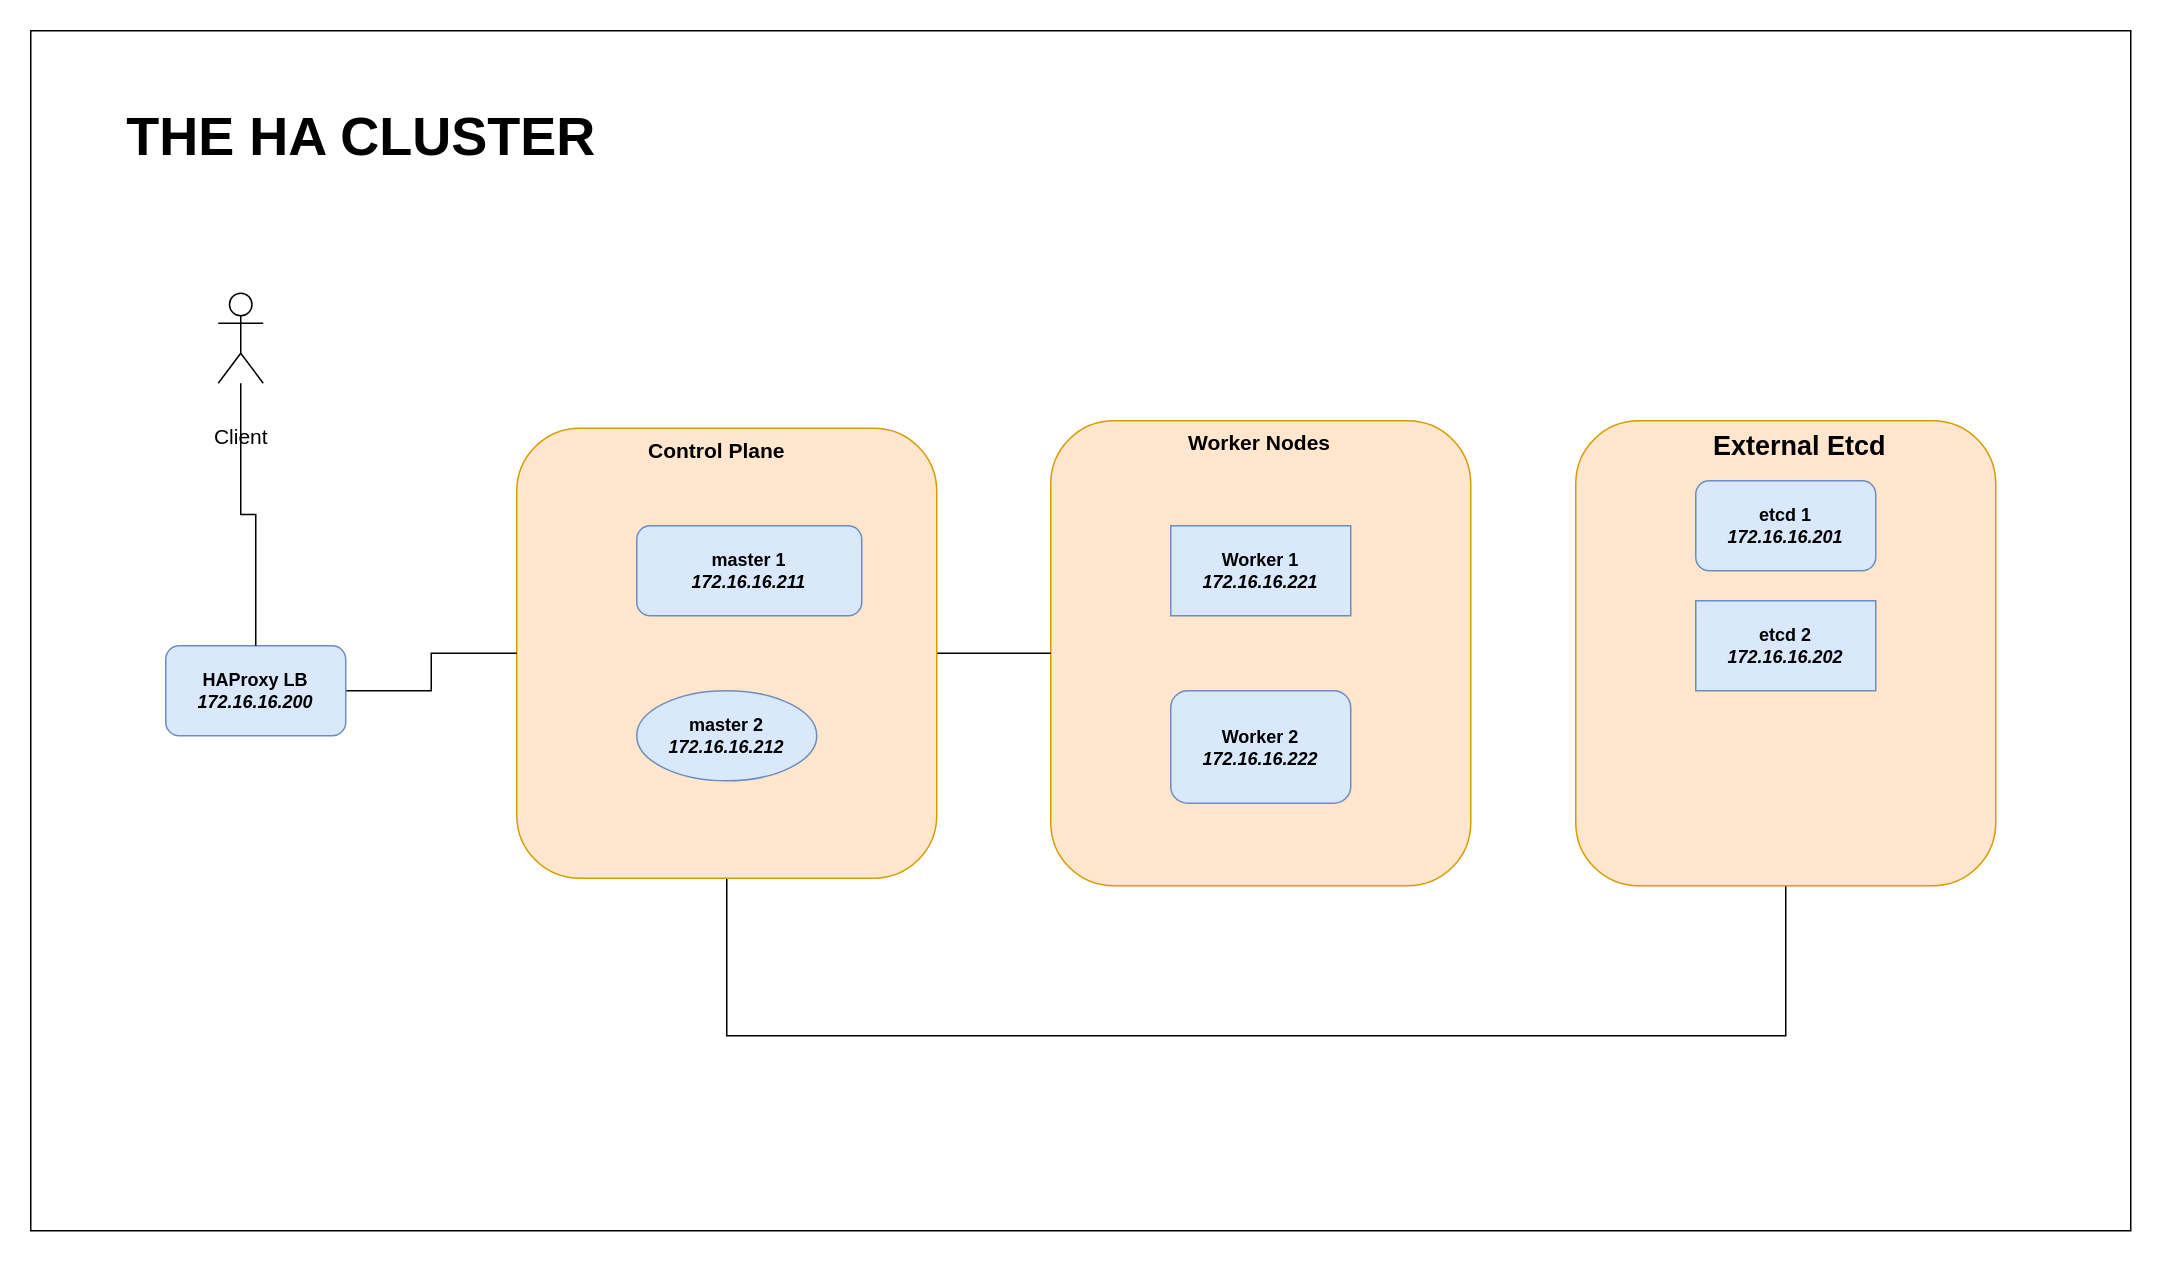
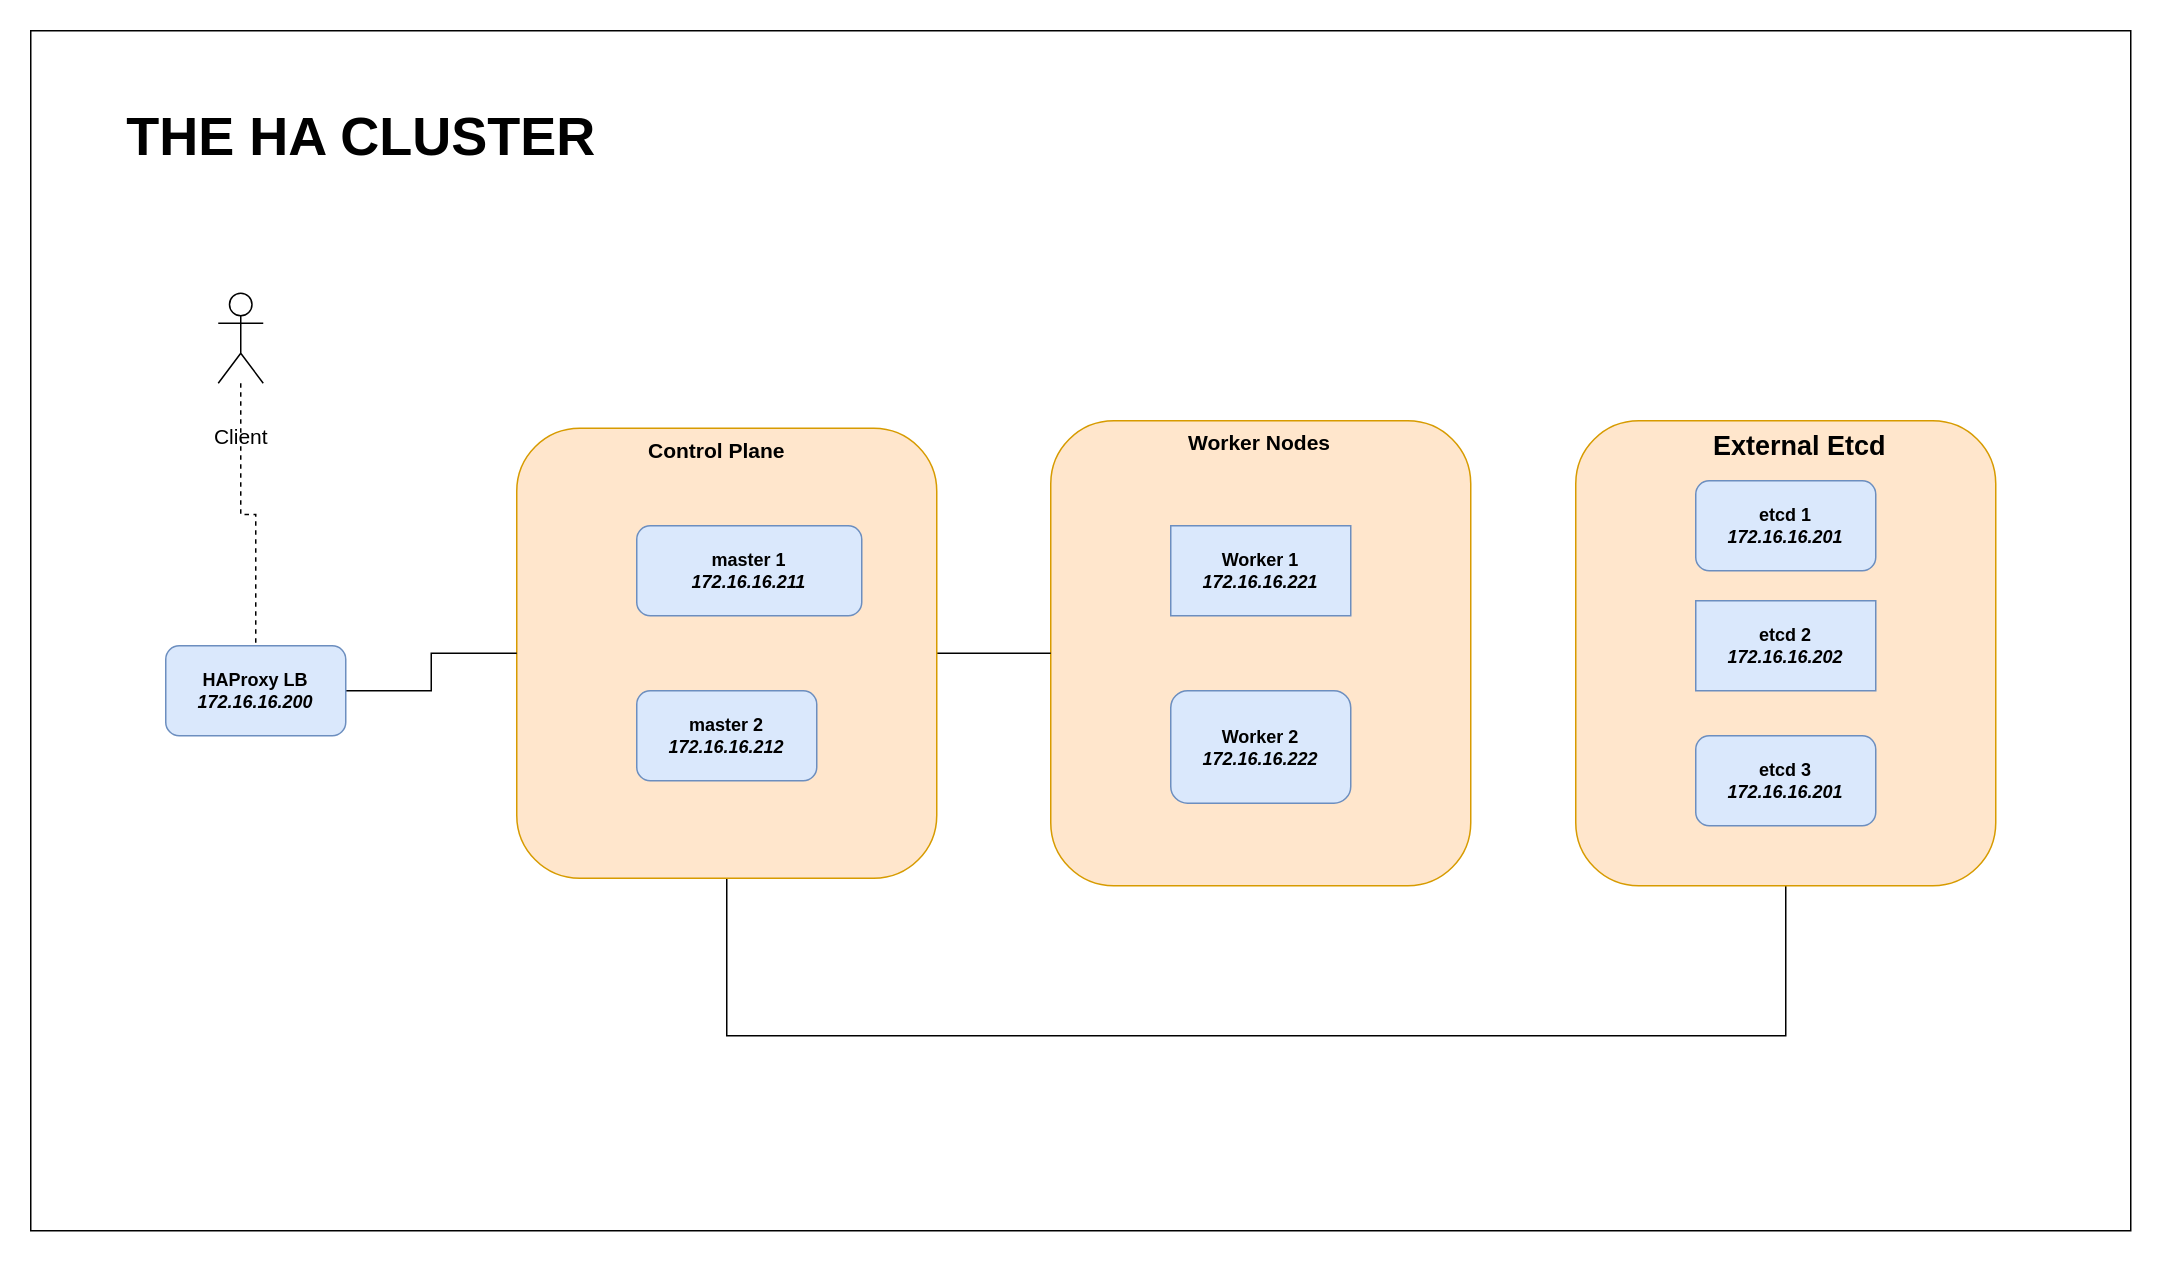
(250, 515) -> (250, 515)
(727, 736) -> (727, 736)
none -> (1786, 781)
